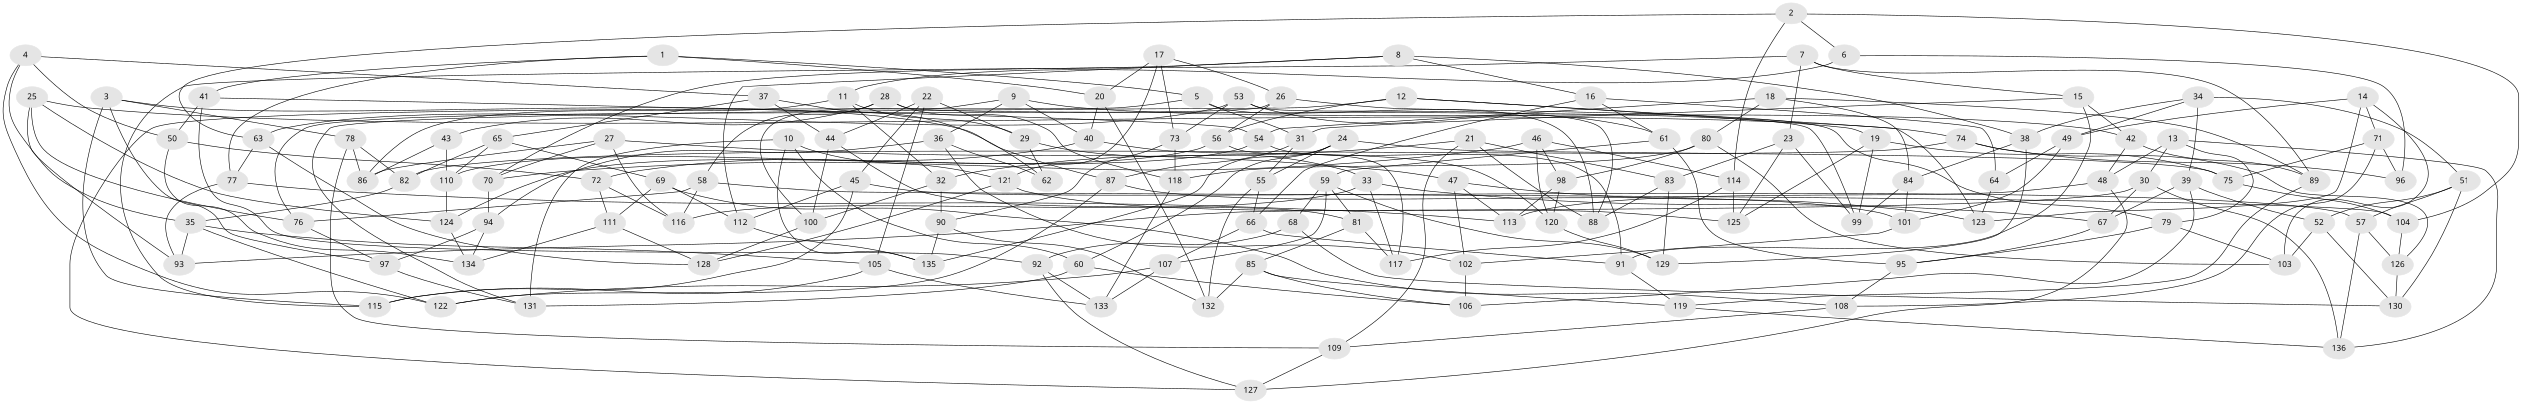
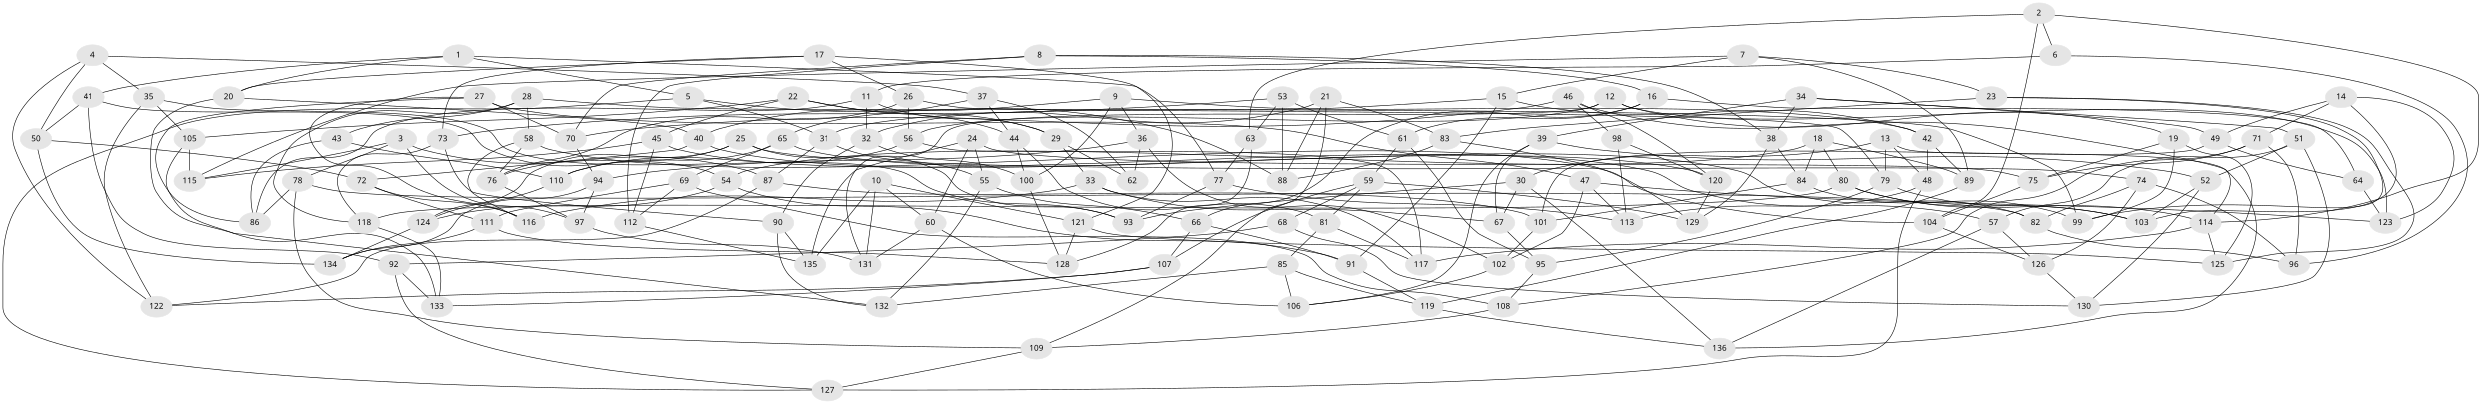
(1636, 164) -> (2023, 207)
(314, 205) -> (2163, 248)
